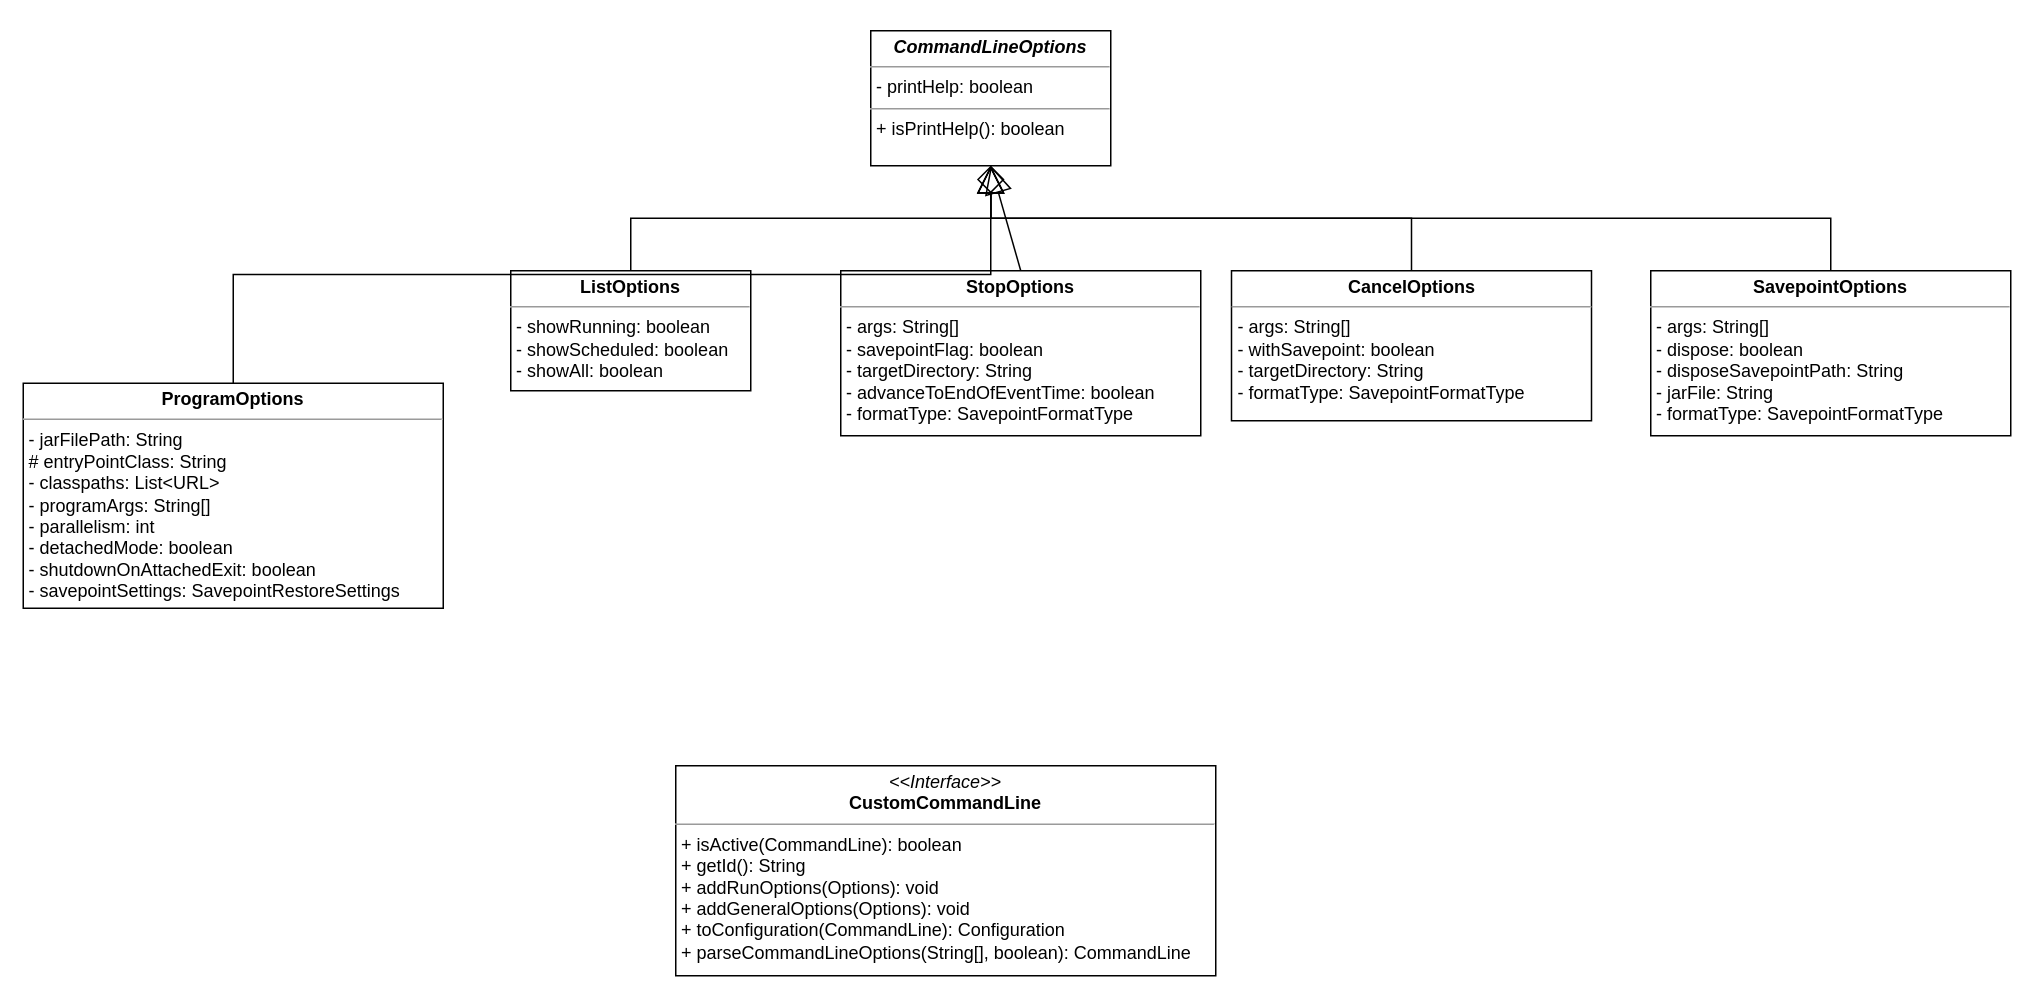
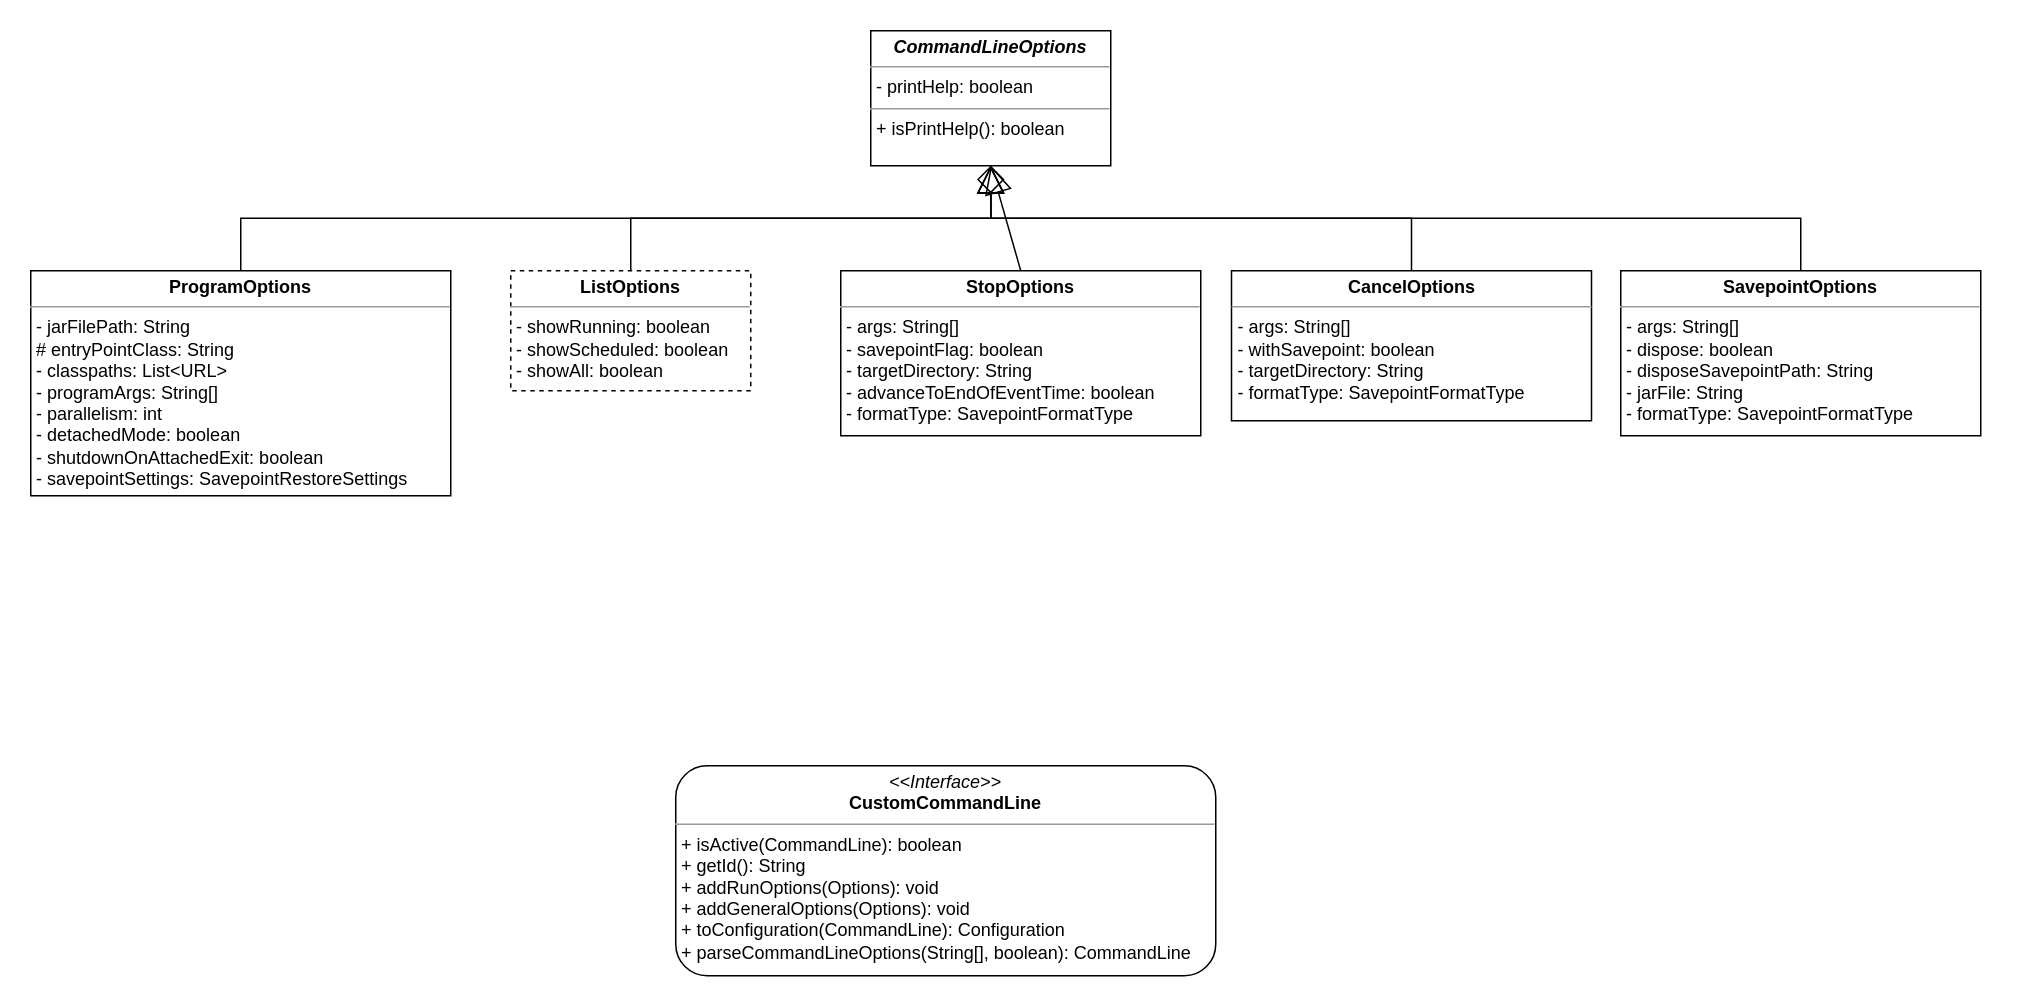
(631, 331) -> (631, 331)
(1831, 353) -> (1801, 353)
(233, 496) -> (241, 383)
(946, 871) -> (946, 871)
